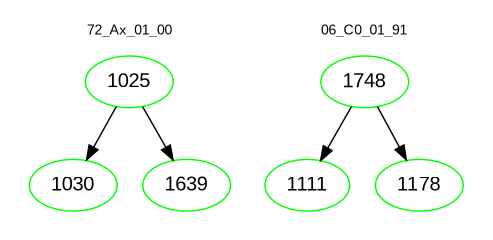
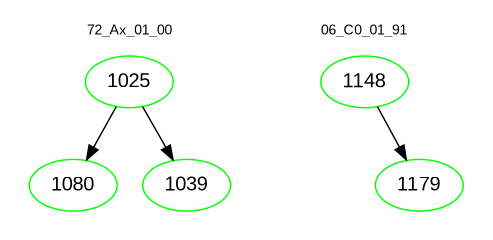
(365, 82) -> (365, 82)
(73, 185) -> (73, 185)
(187, 185) -> (187, 185)
(307, 185) -> none
(419, 185) -> (419, 185)
